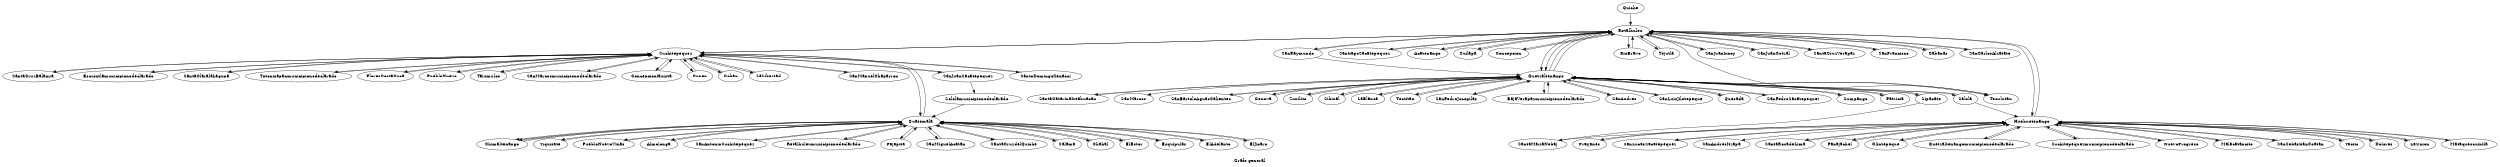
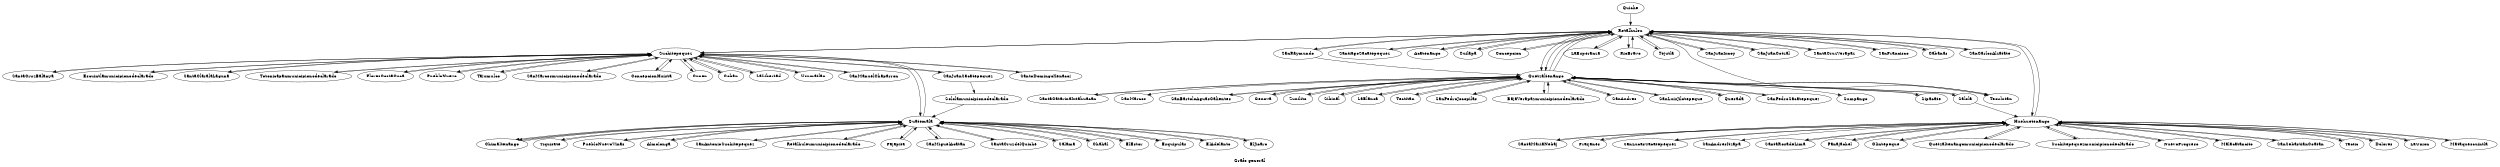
none -> (1586, 54)
none -> (813, 76)
(1710, 83) -> none
(1895, 99) -> none
(1741, 125) -> (1783, 128)
